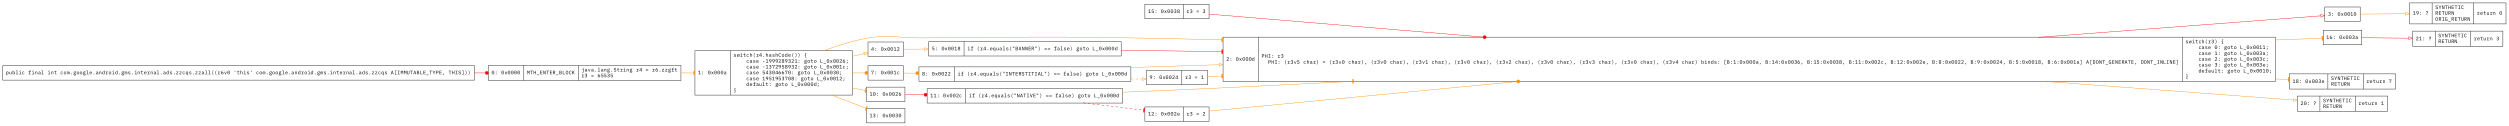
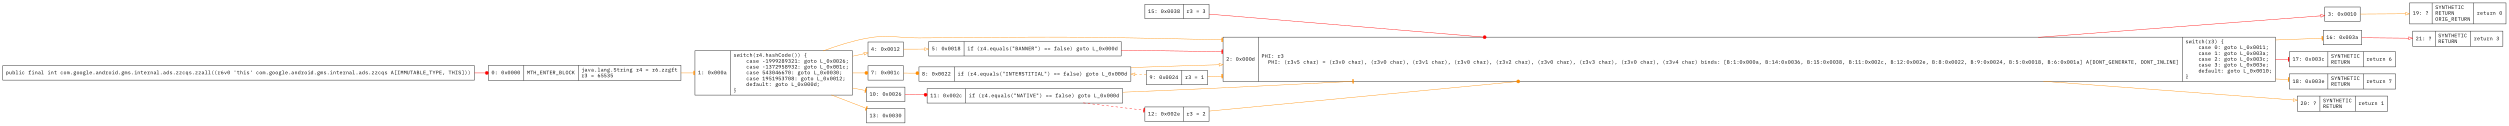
none -> (2342, 59)
(1137, 79) -> (1141, 74)
